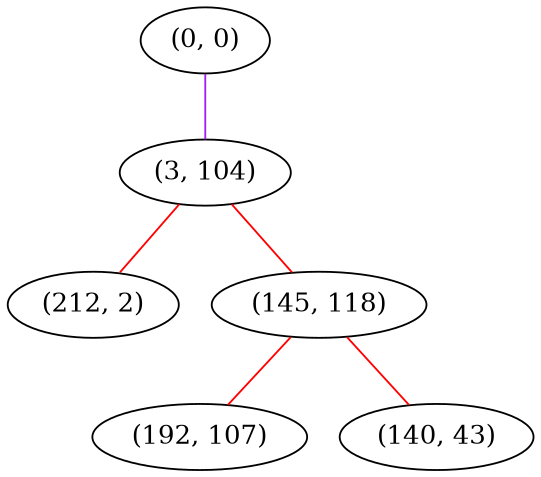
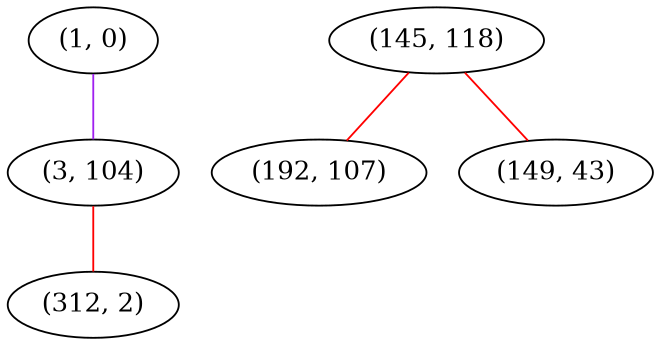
(205, 40) -> (93, 40)
(262, 238) -> none
(93, 305) -> (93, 305)
(437, 437) -> (556, 173)
